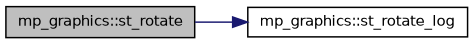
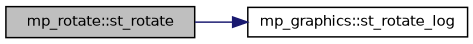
(100, 22) -> (100, 22)
